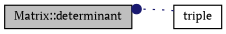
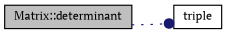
(158, 10) -> (148, 25)
